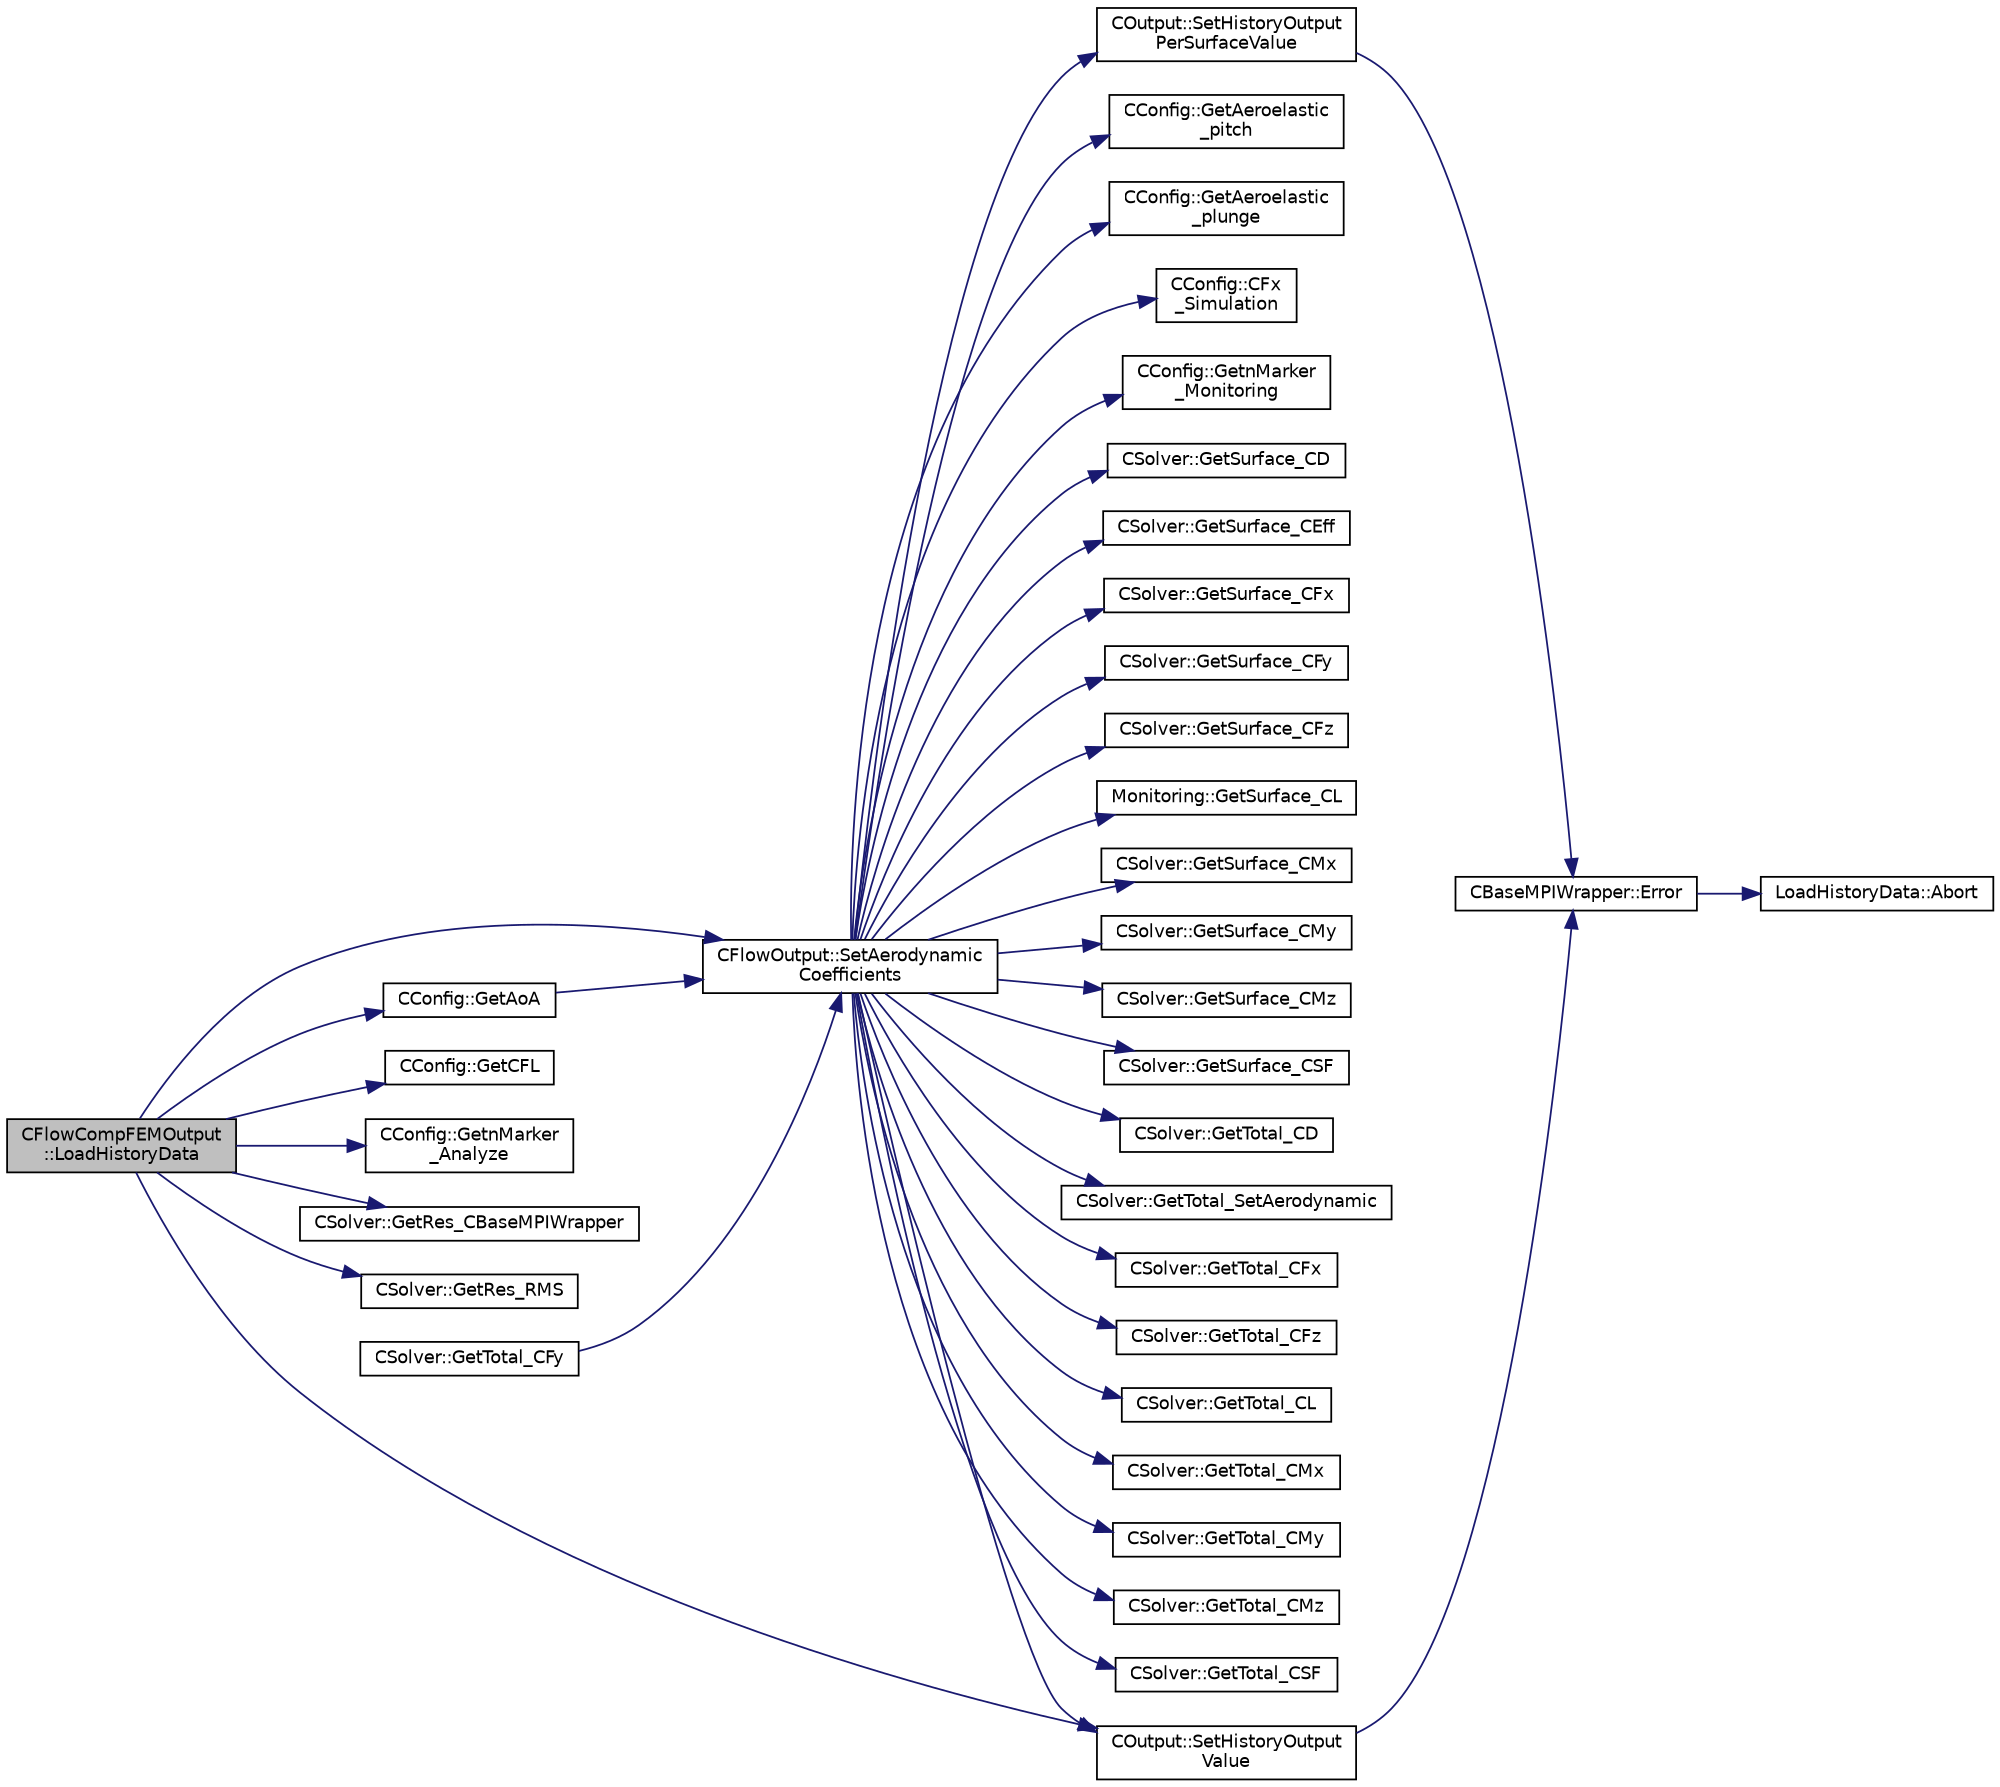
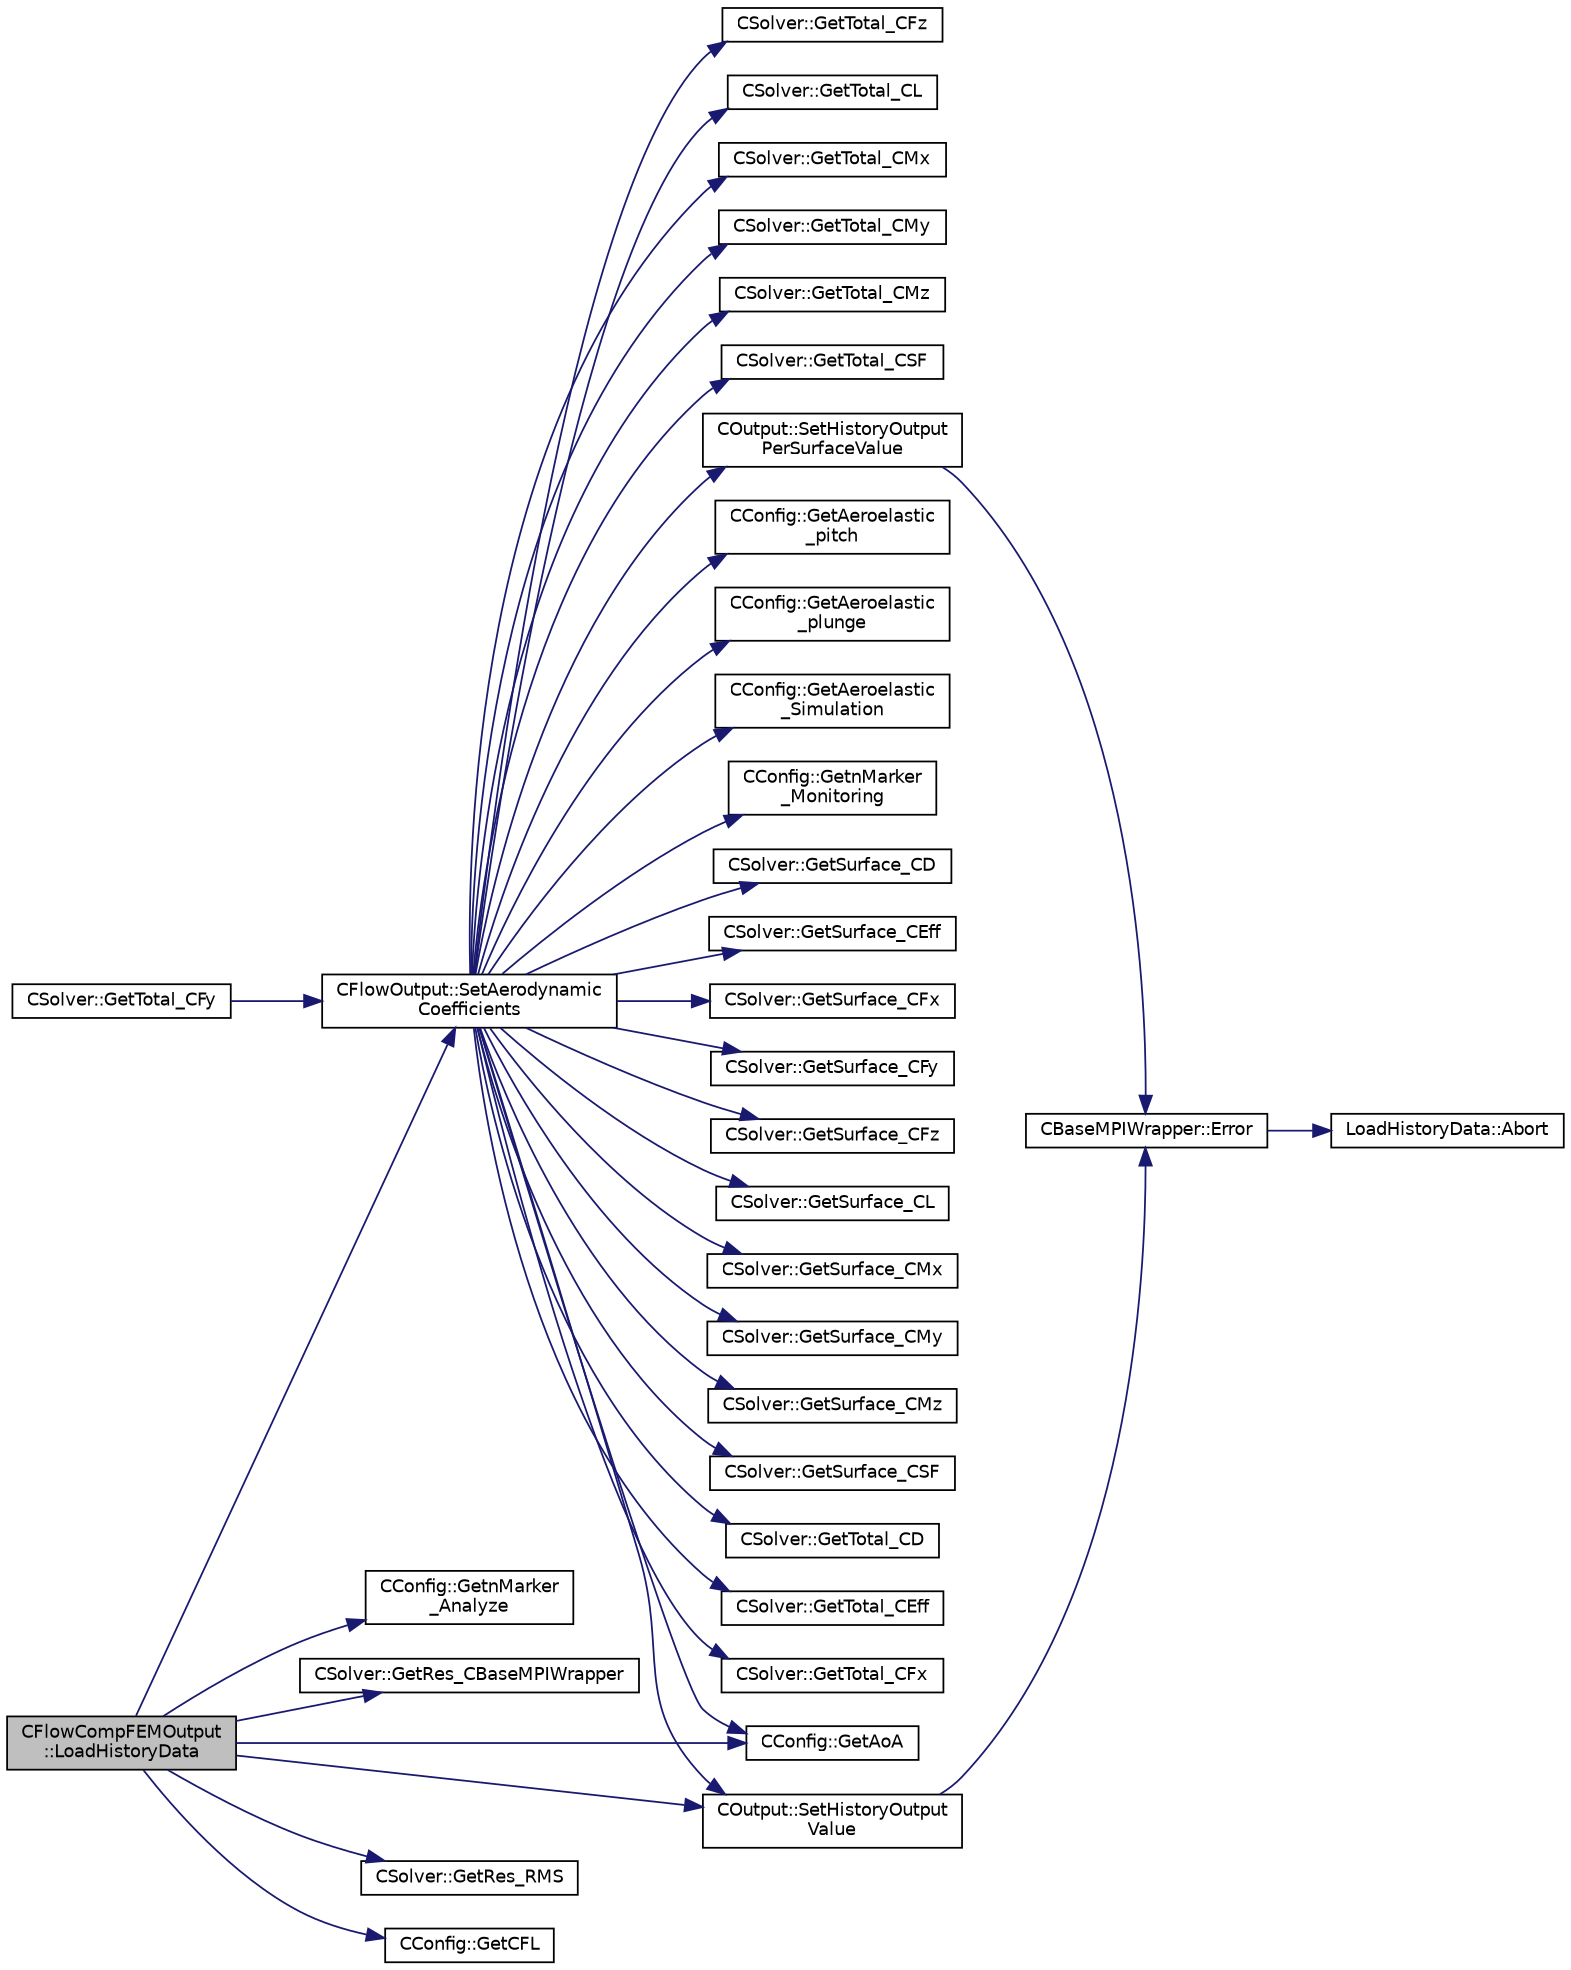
(1227, 296) -> (832, 701)
(1227, 798) -> (832, 1203)
(620, 987) -> (589, 1386)
(1227, 1203) -> (832, 1608)
